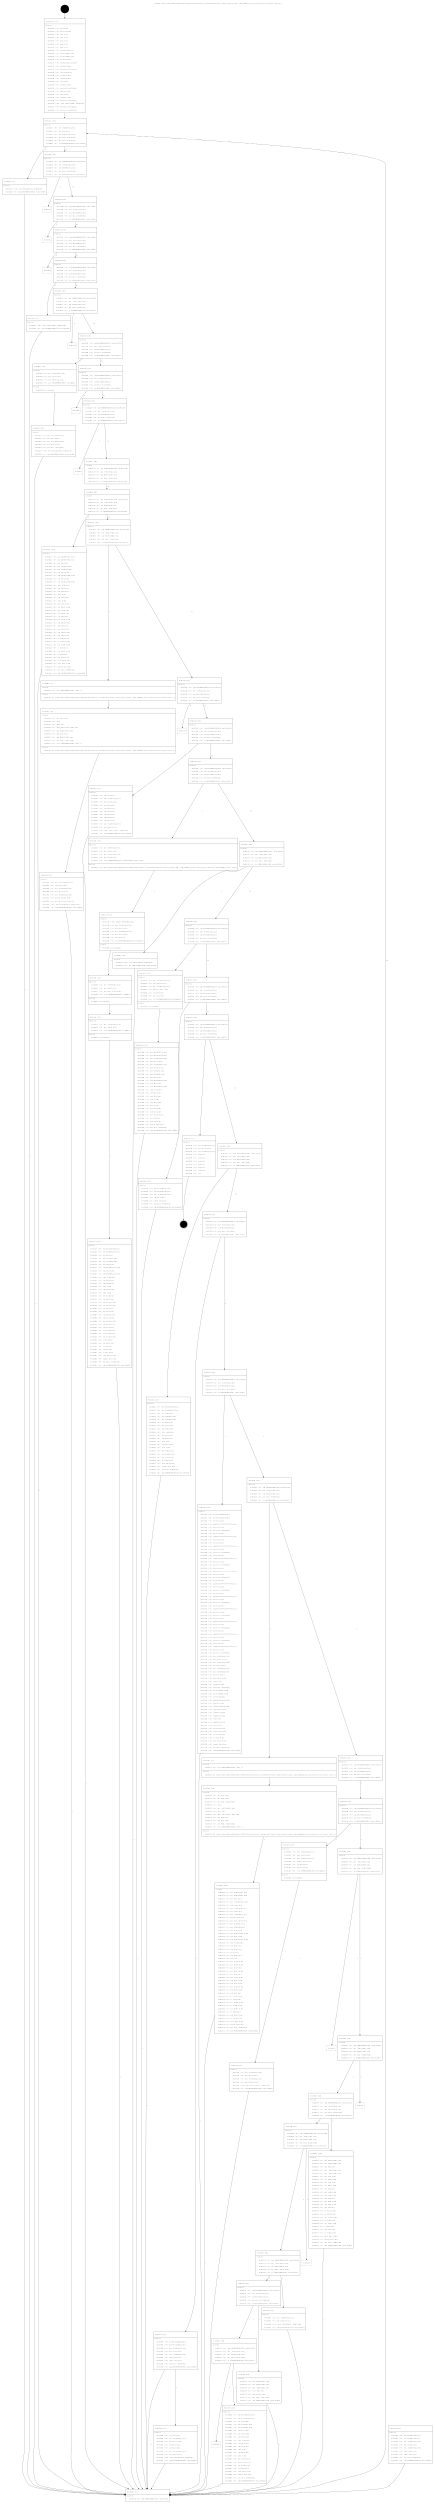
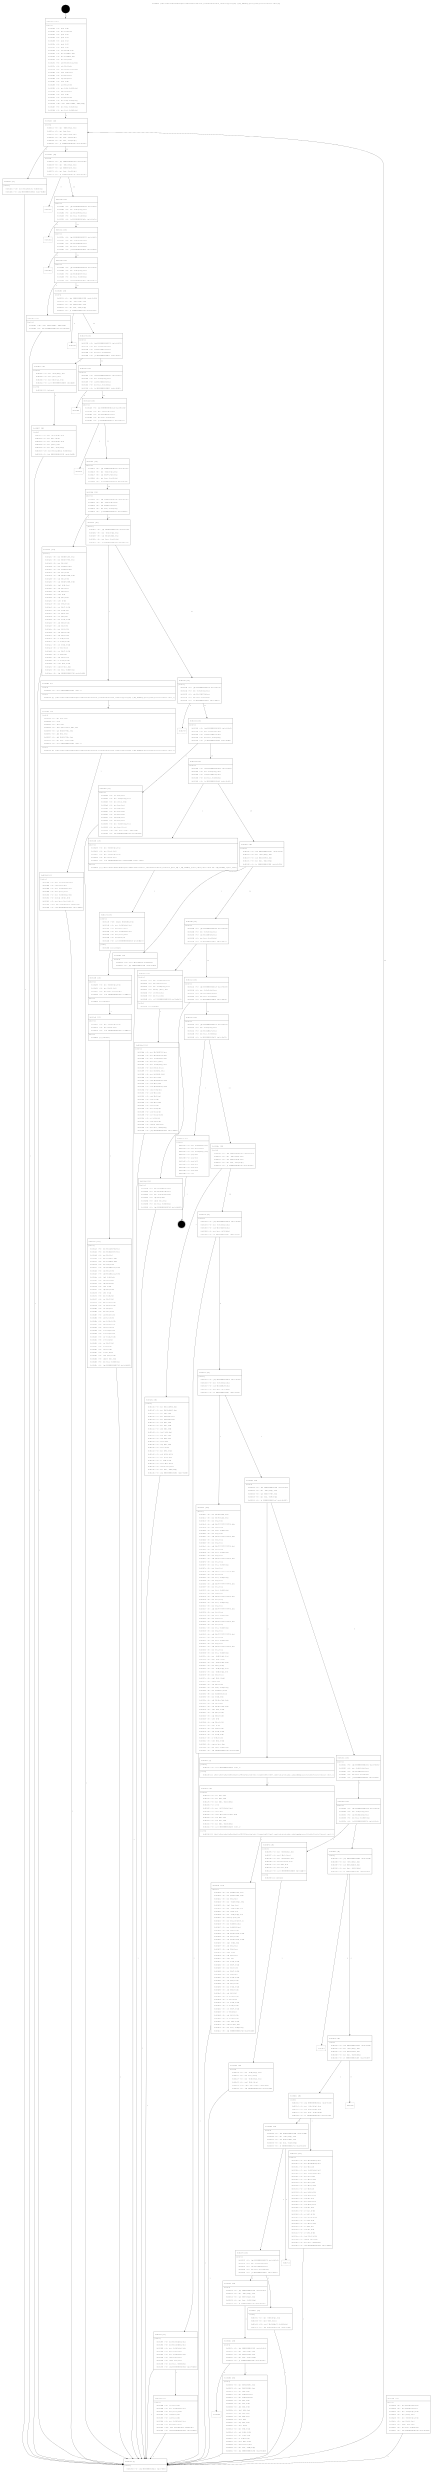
(259, 2387) -> none
